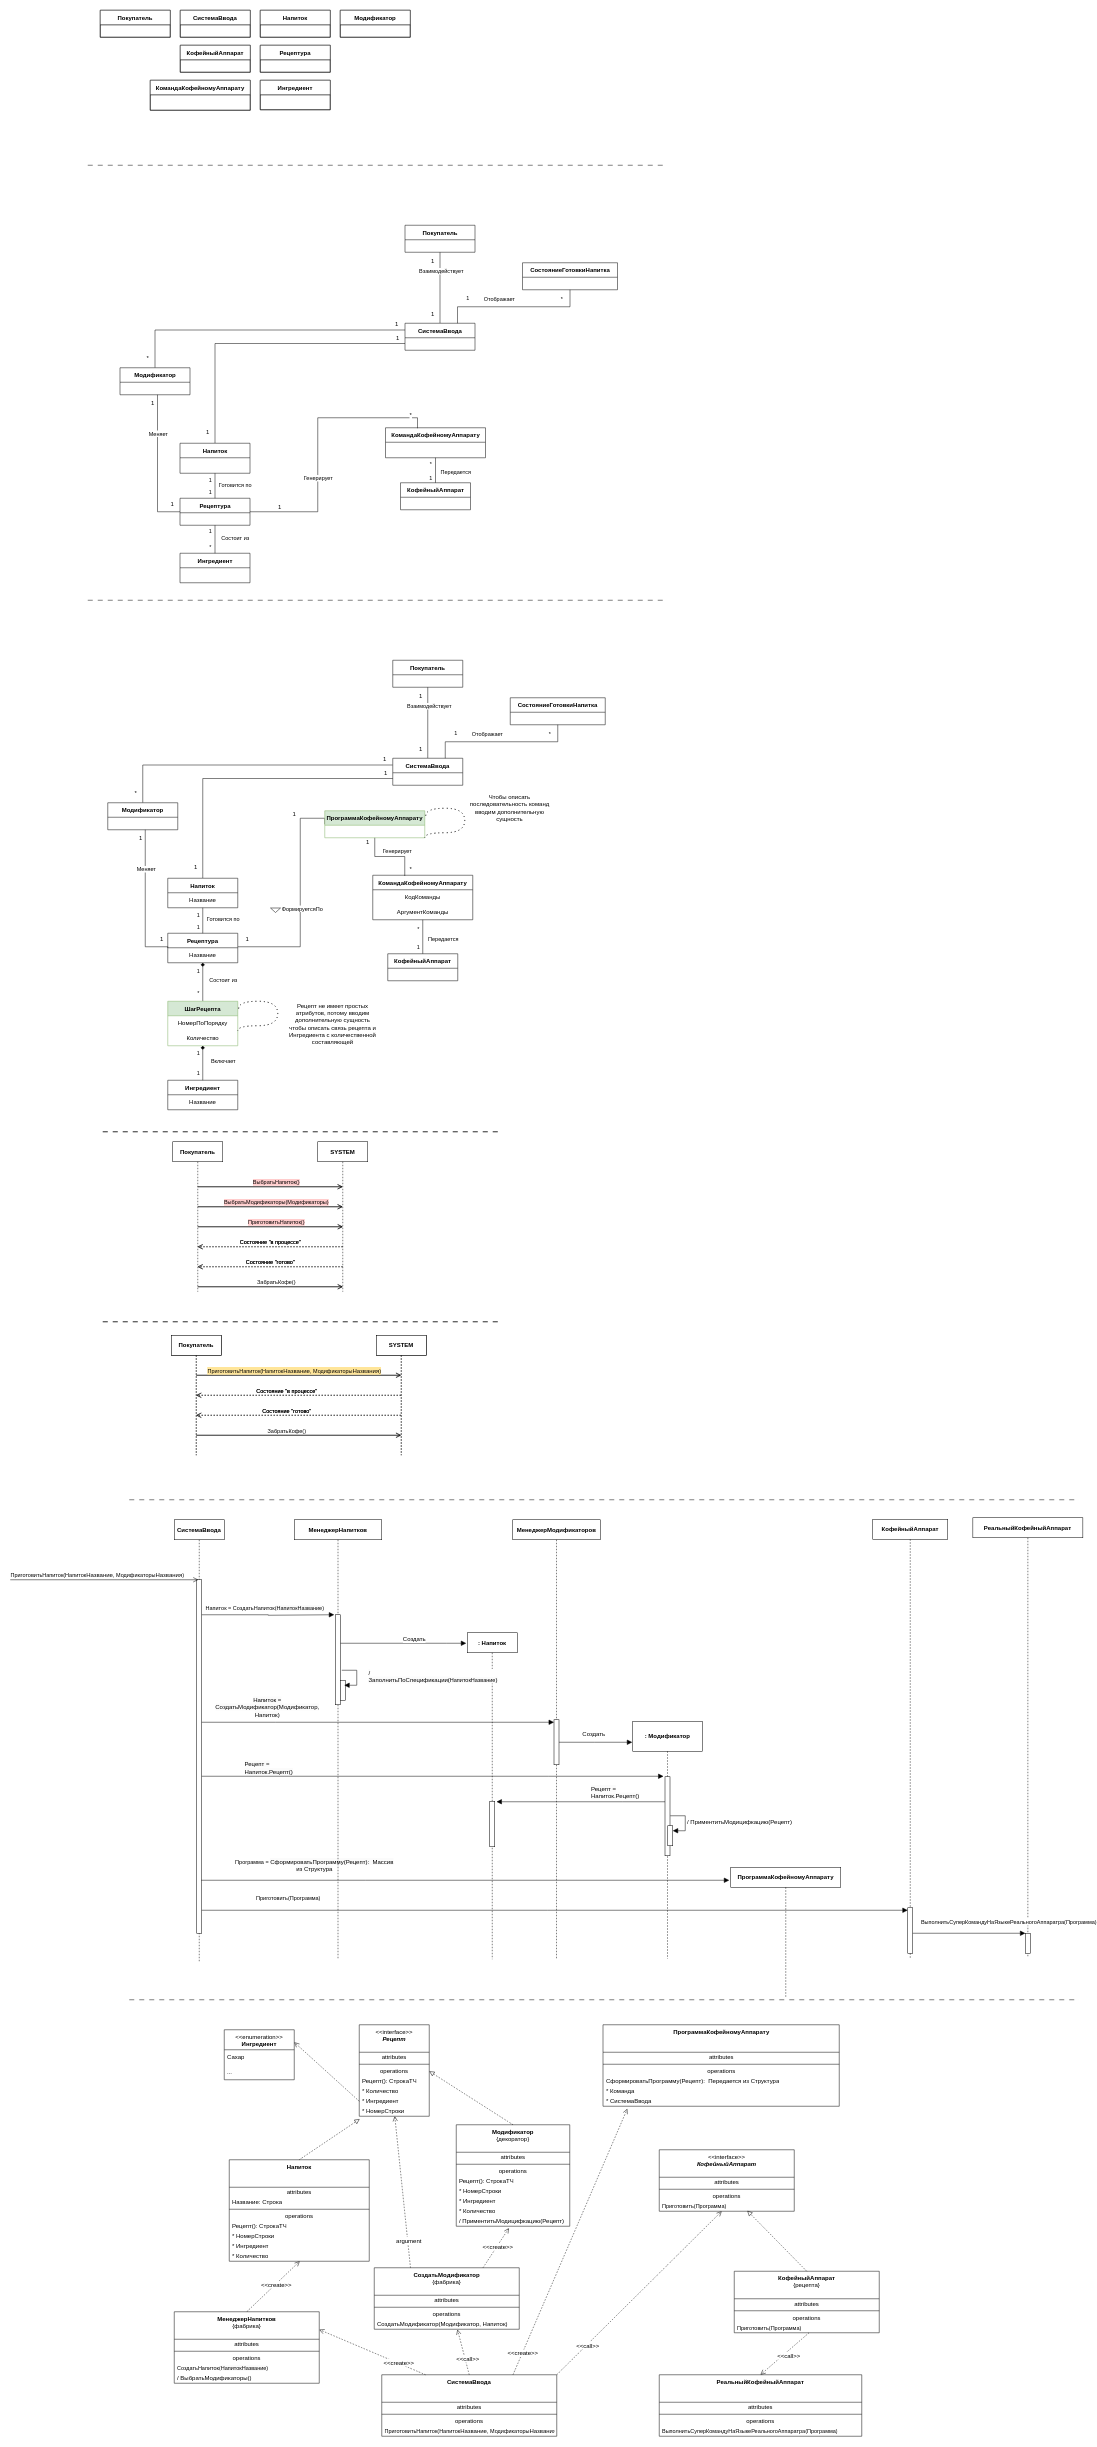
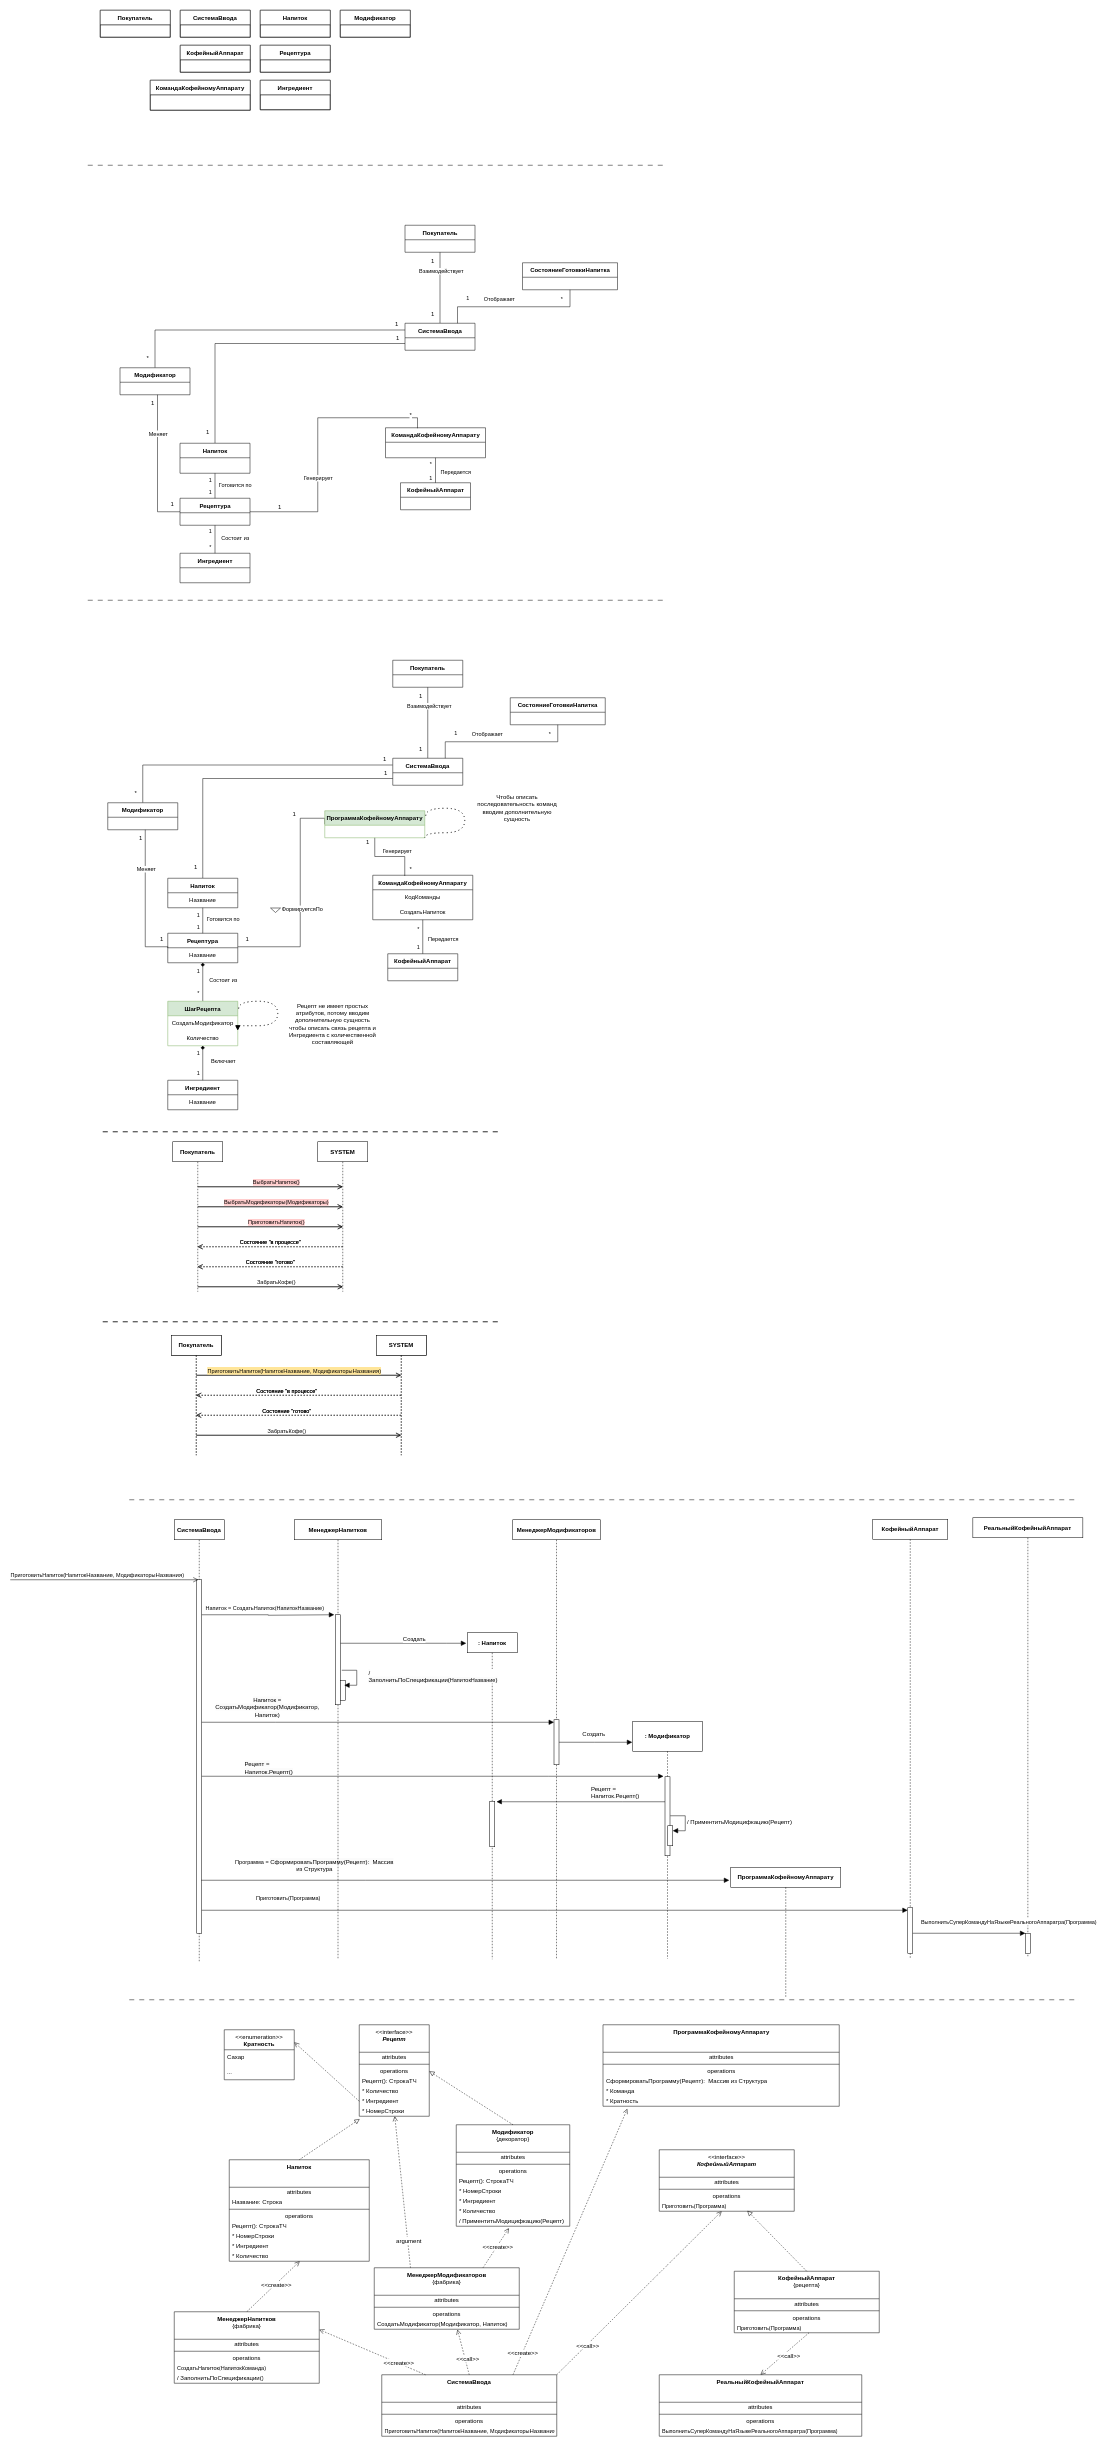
(510, 808) -> (517, 808)
(423, 912) -> (423, 912)
(203, 1023) -> (203, 1023)
(240, 1028) -> (240, 1026)
(259, 2040) -> (259, 2040)
(696, 2081) -> (690, 2081)
(630, 2101) -> (625, 2101)
(447, 2278) -> (447, 2278)
(229, 2368) -> (228, 2368)
(215, 2378) -> (222, 2378)
